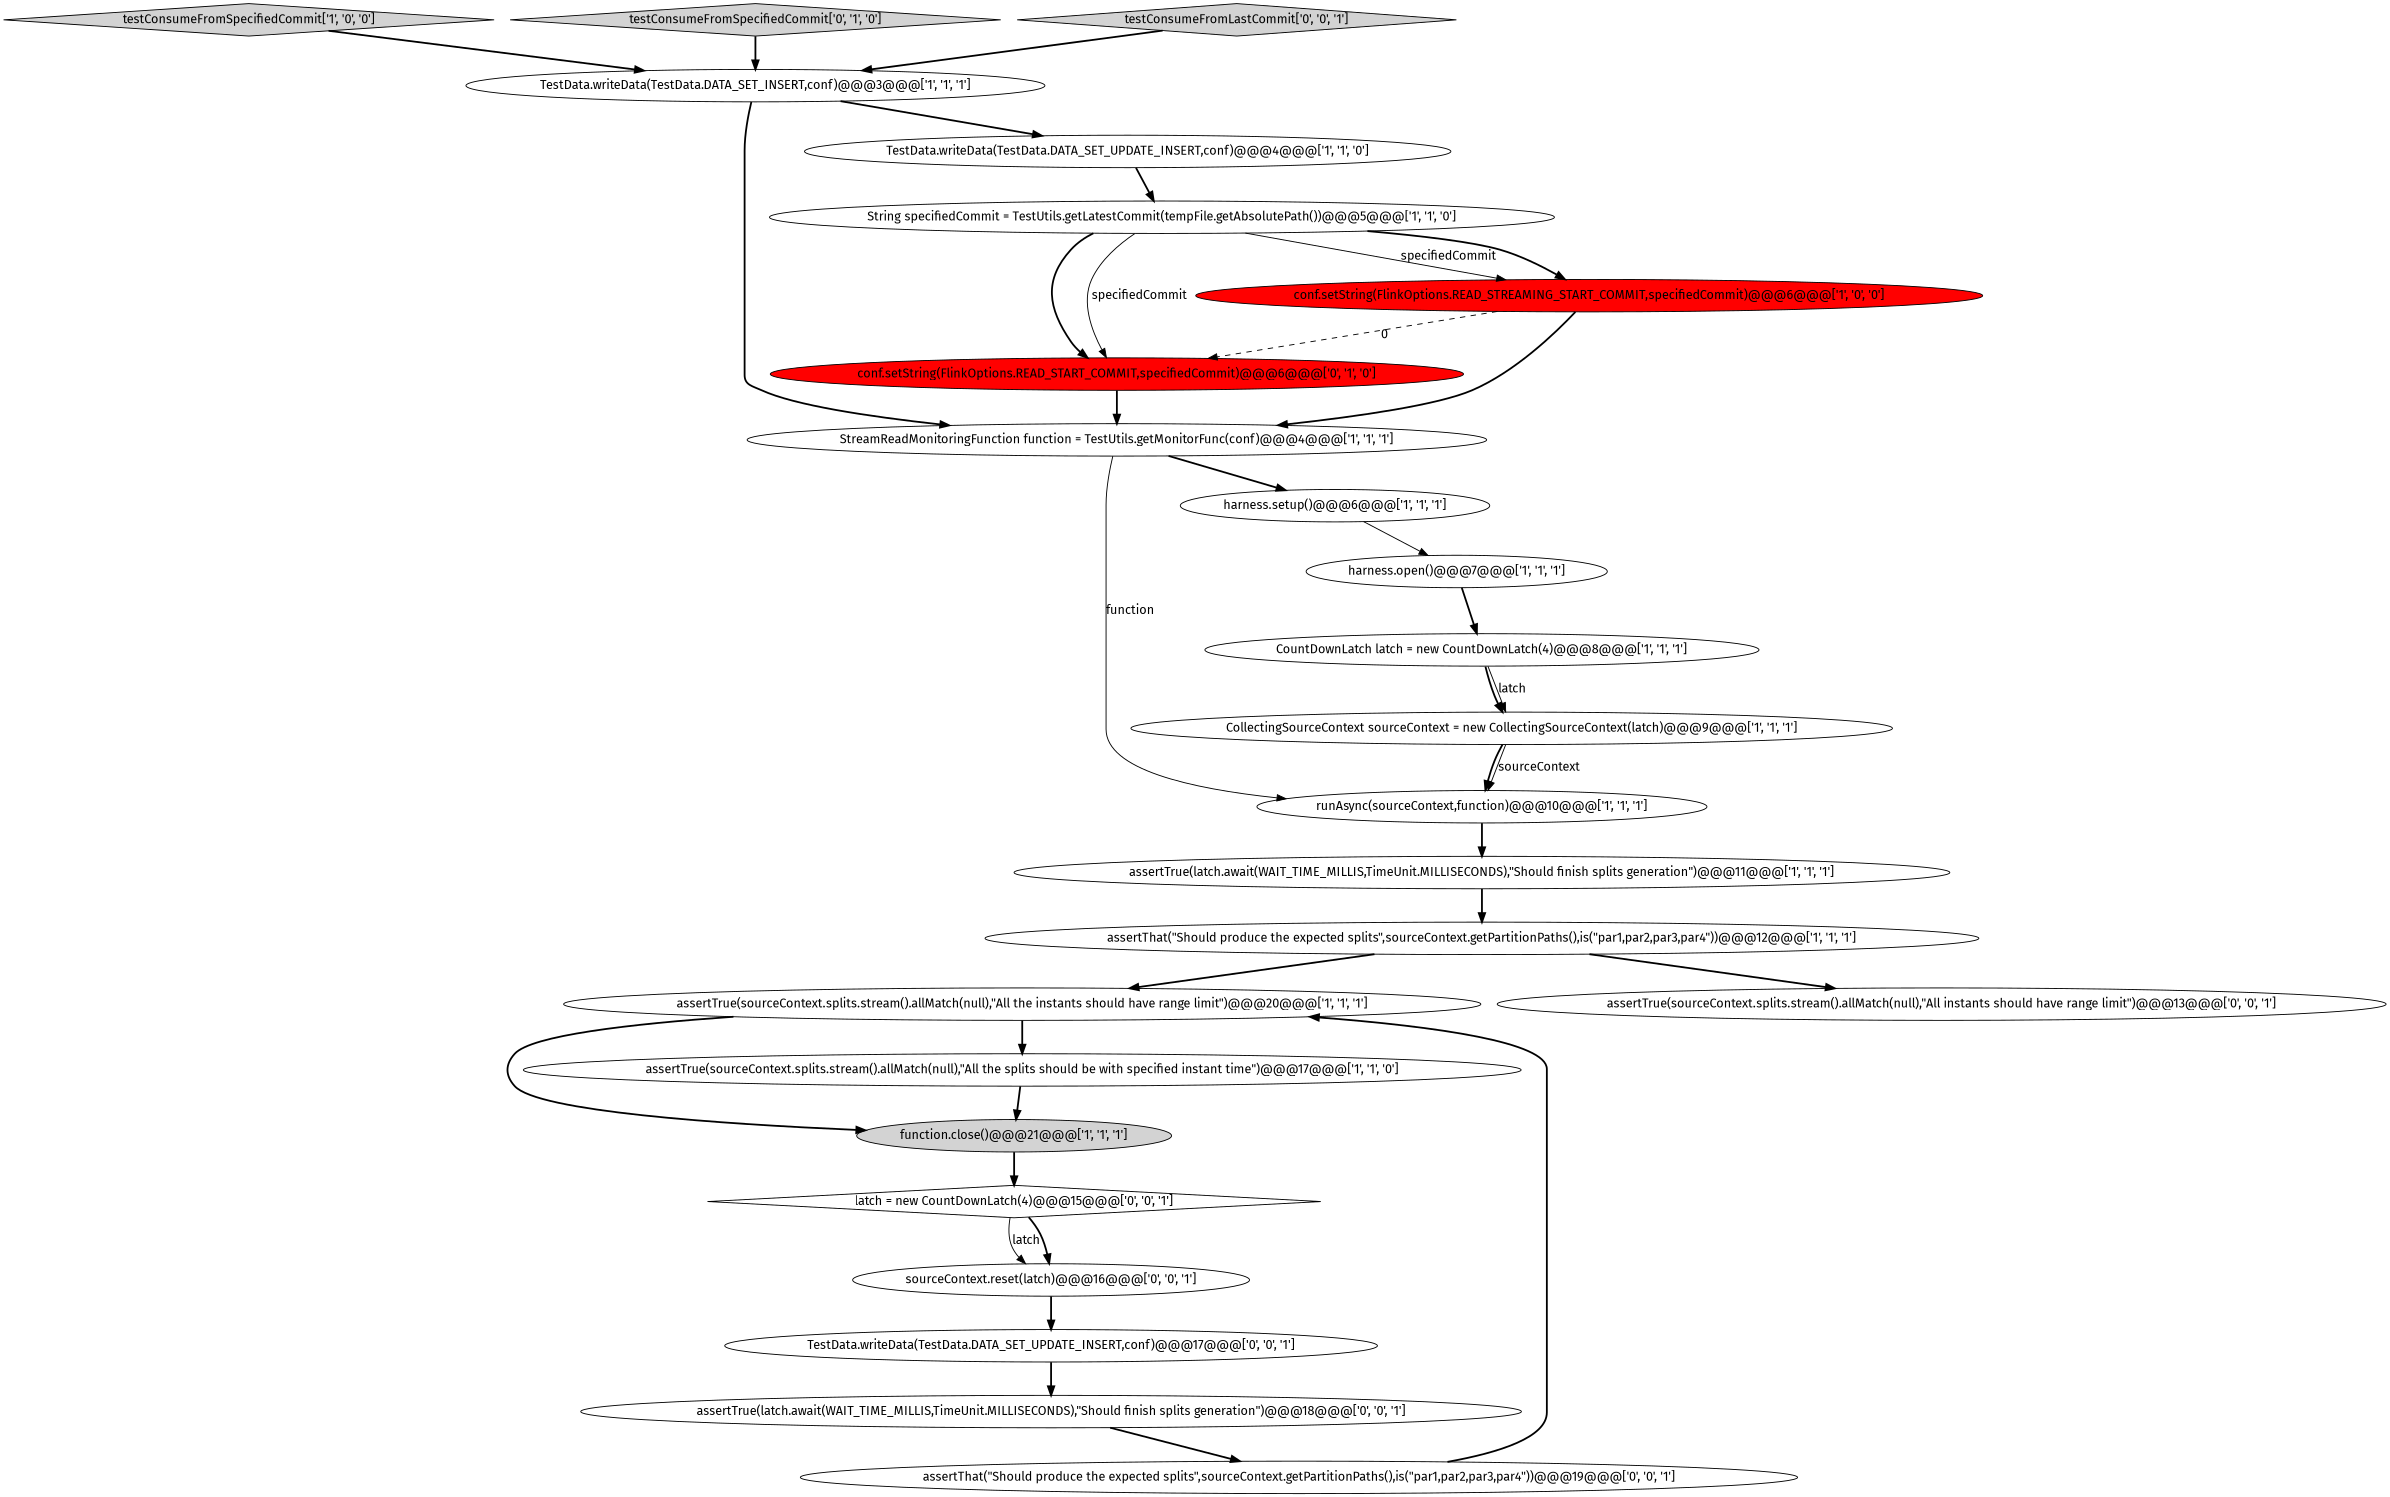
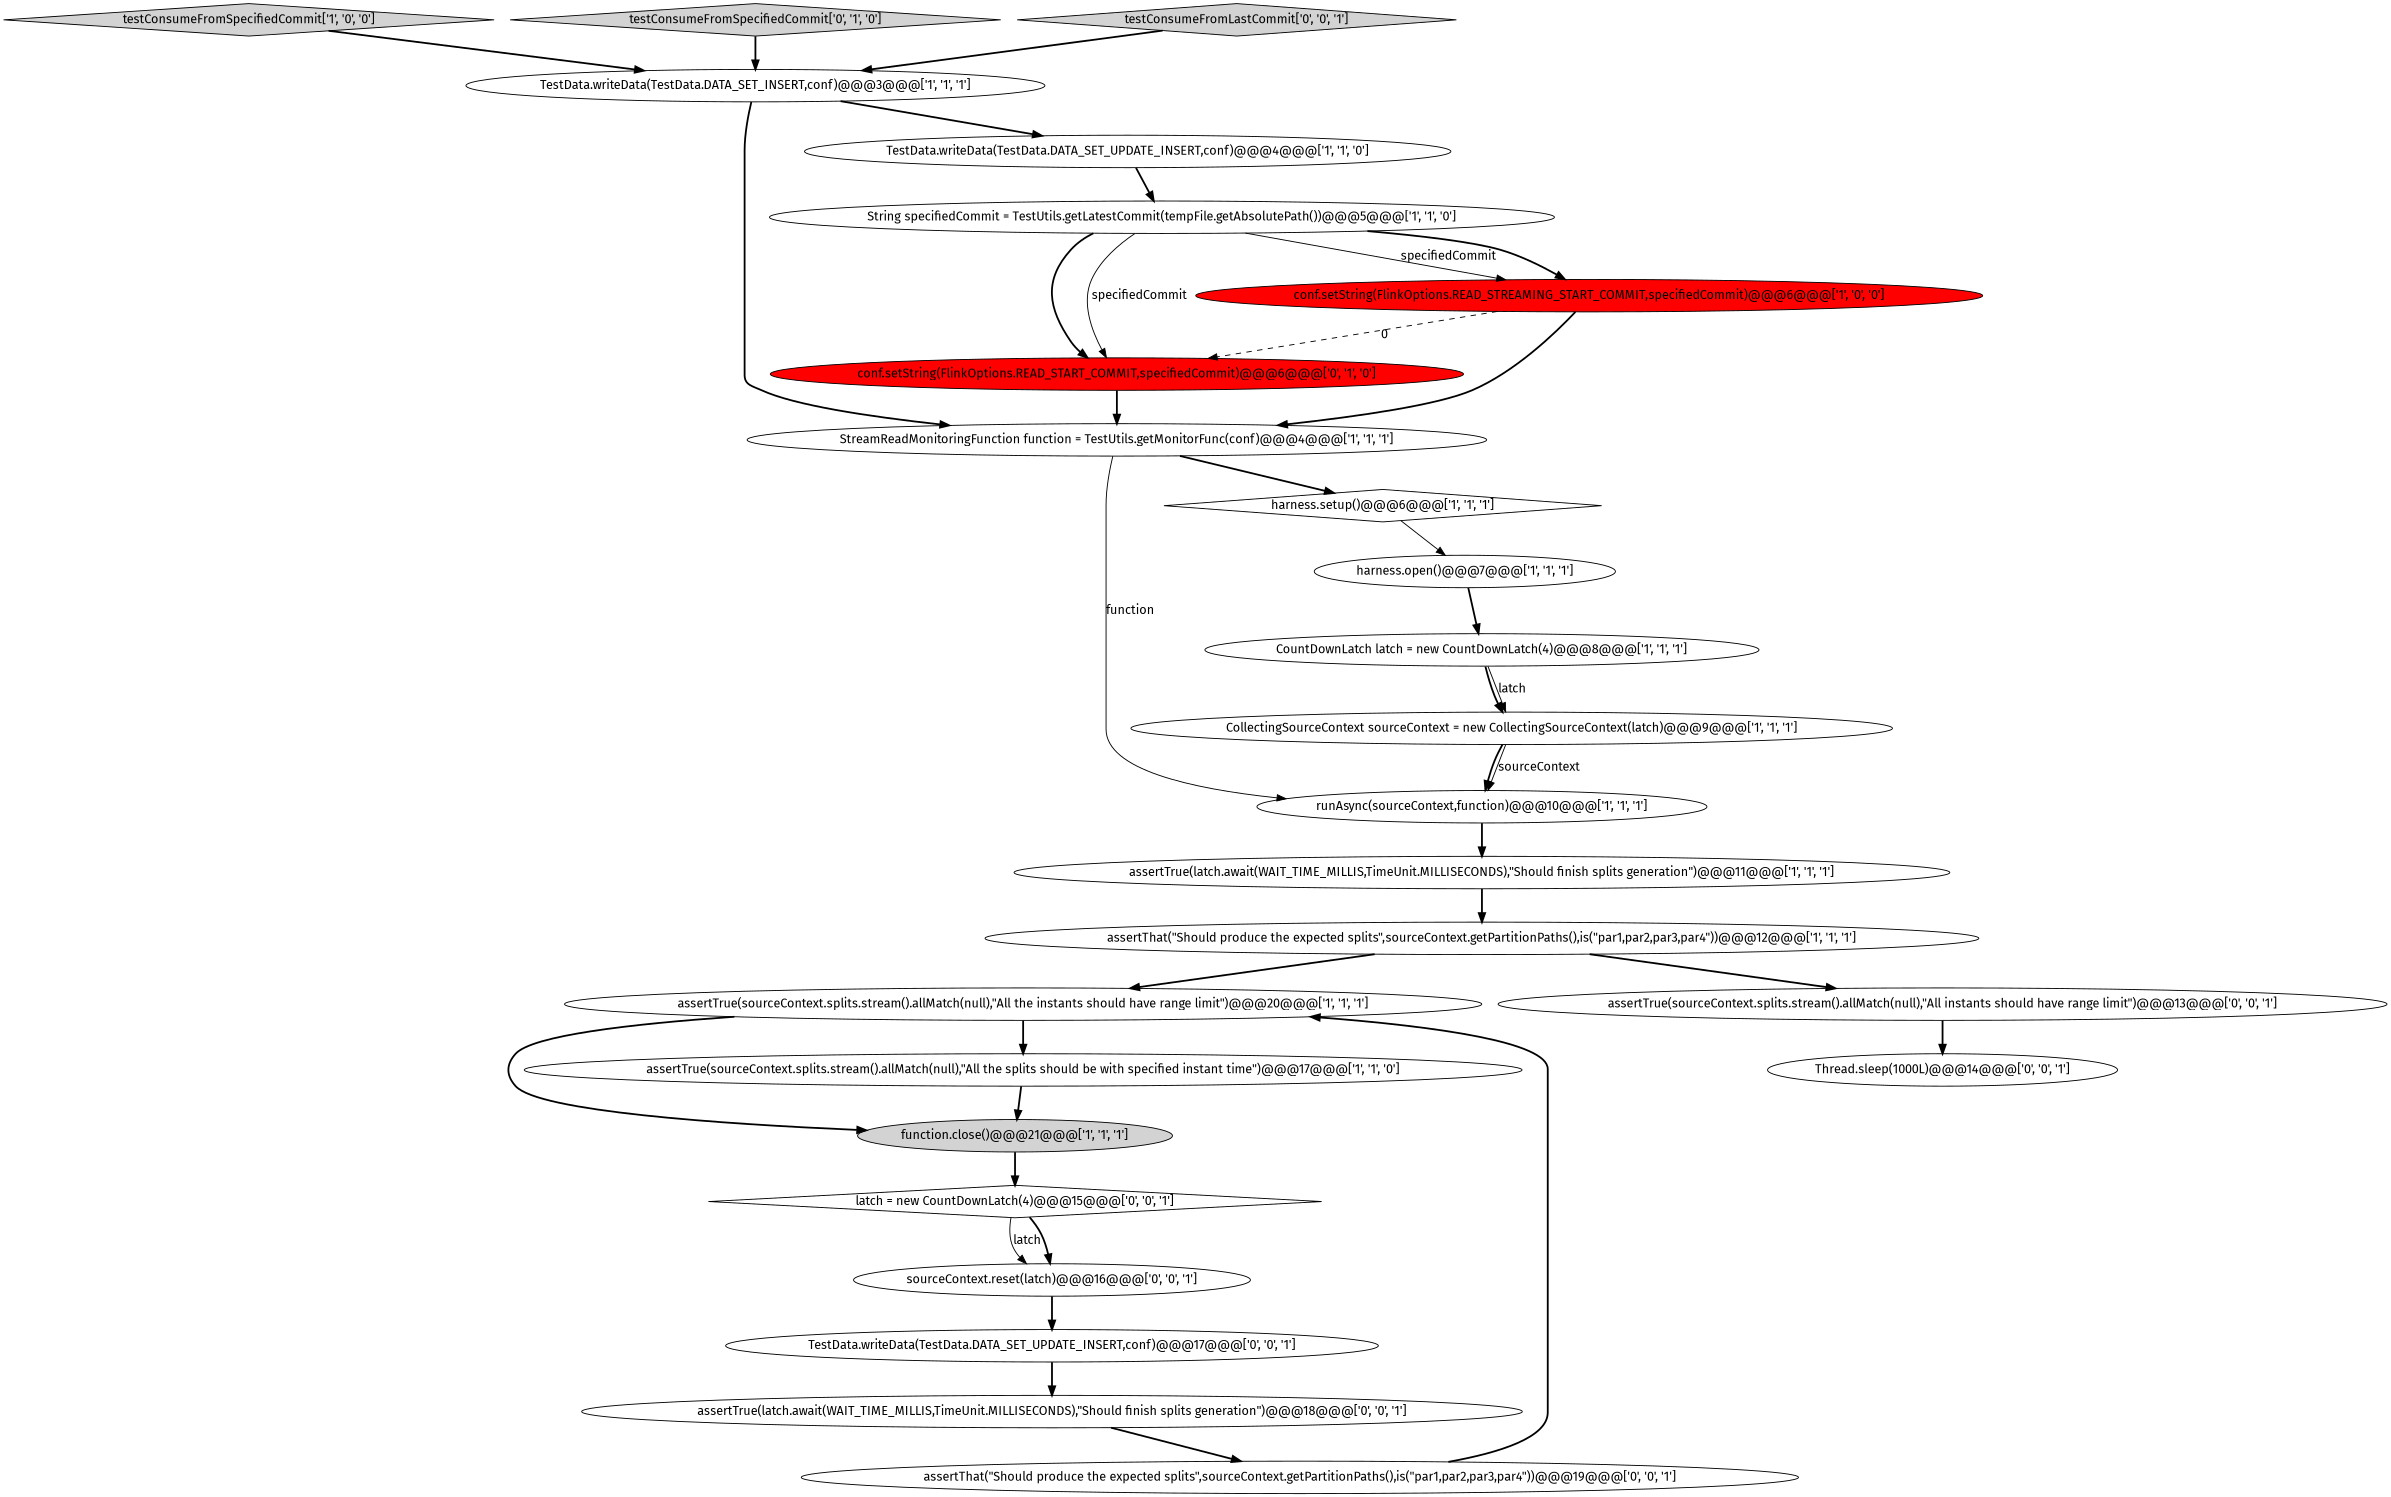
(1335, 506) -> (1383, 506)
none -> (1943, 1070)
